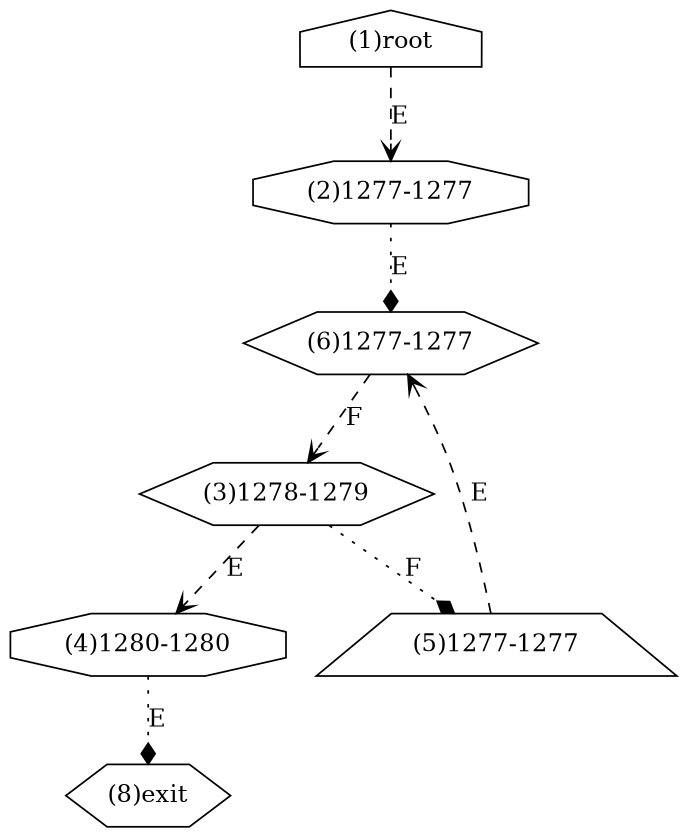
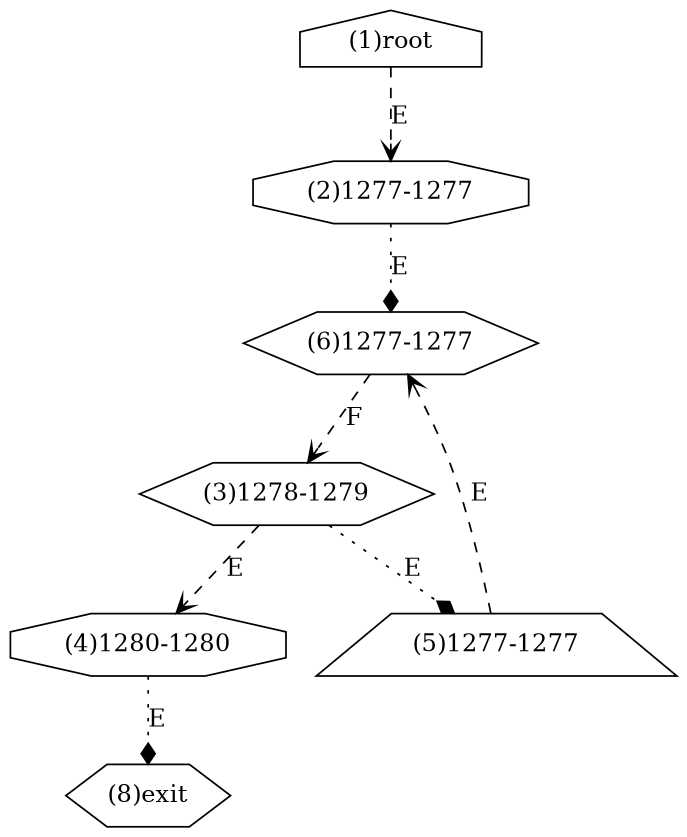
(413, 569) -> (413, 569)
